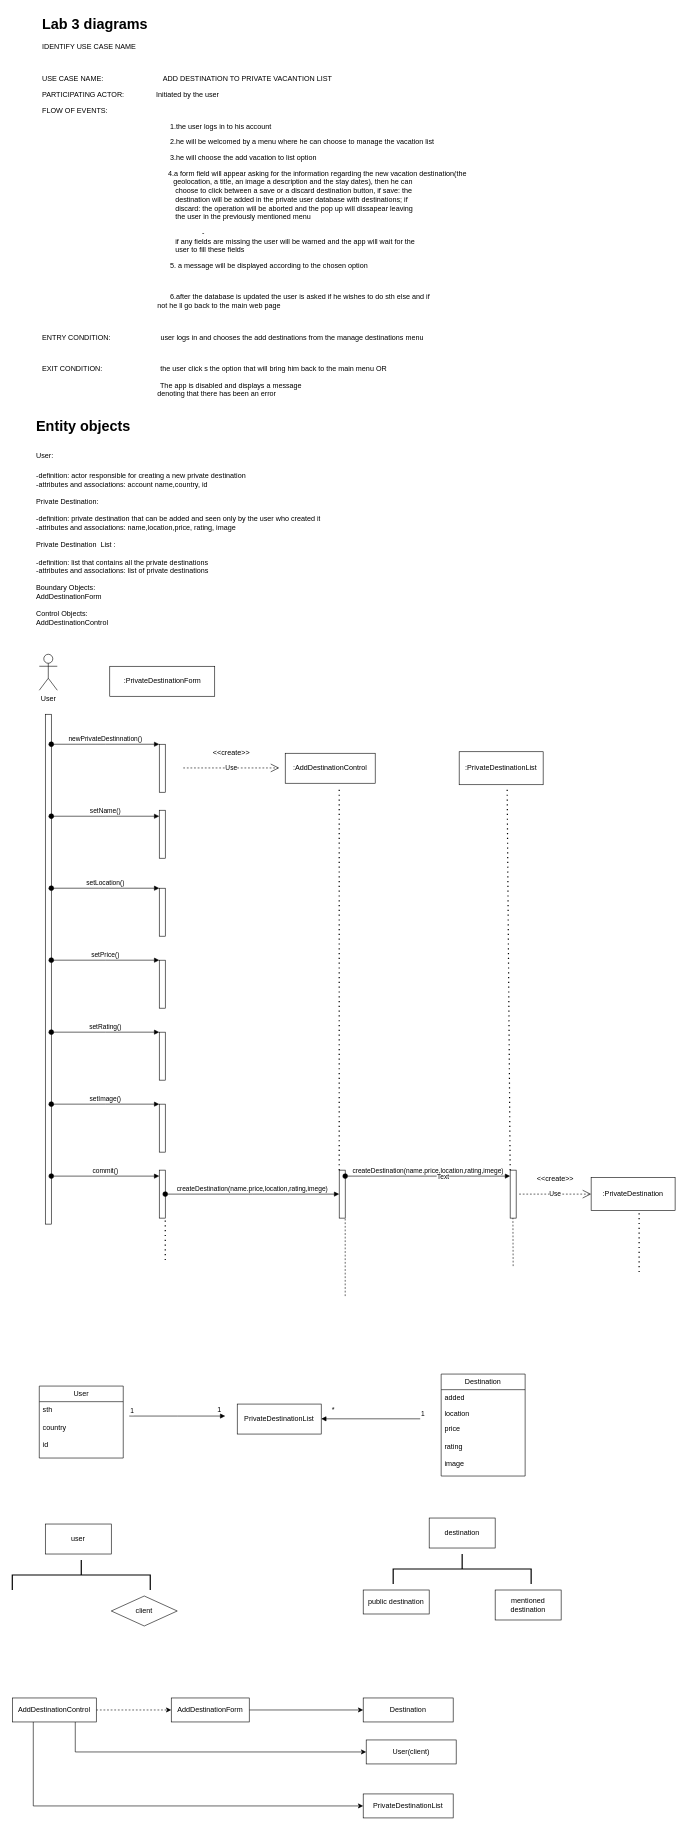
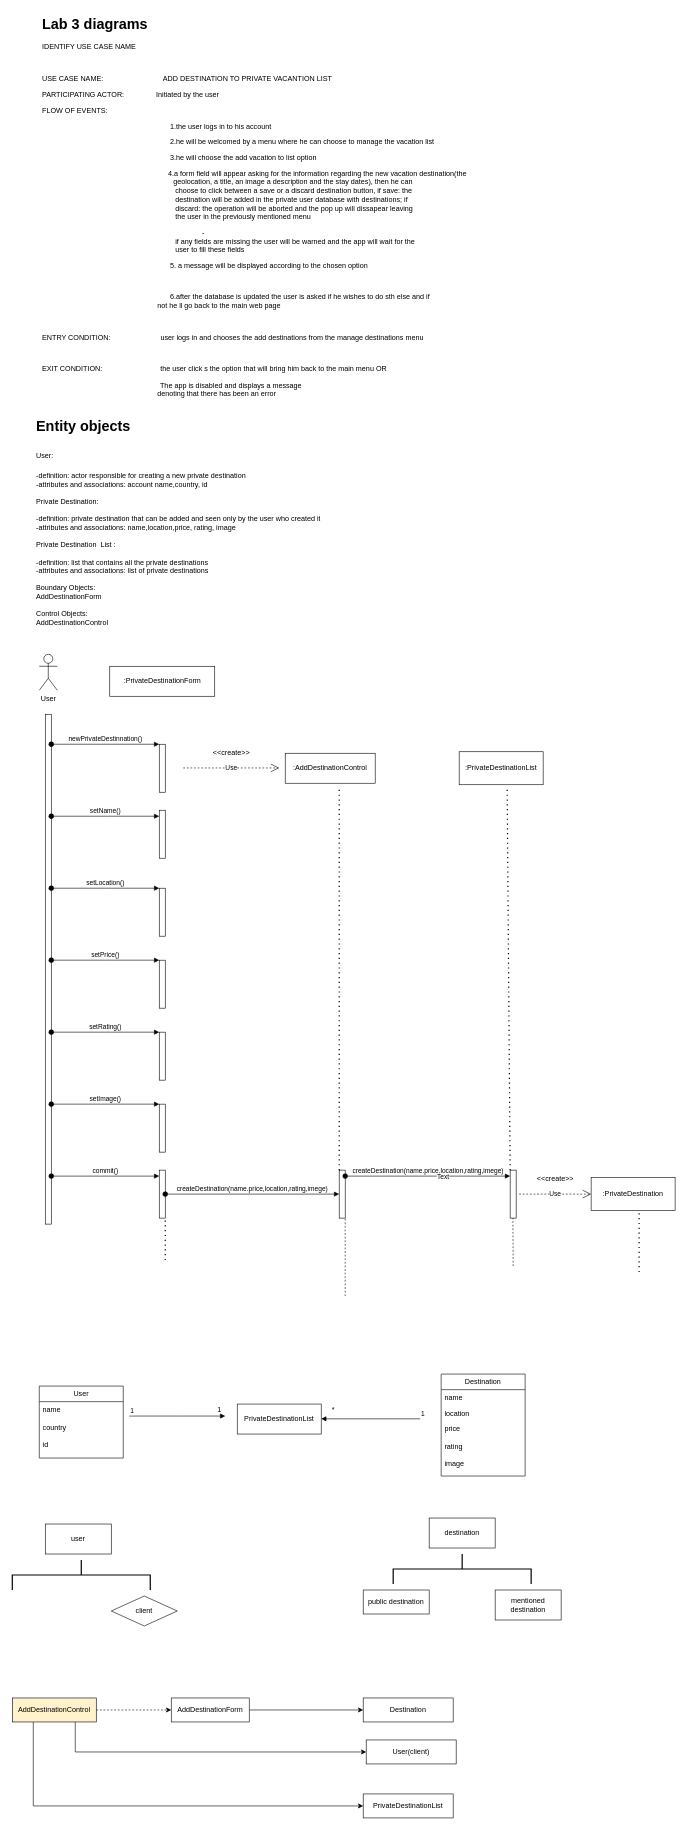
(455, 1398) -> (453, 1398)
(57, 1419) -> (57, 1419)
(54, 1710) -> (54, 1710)
